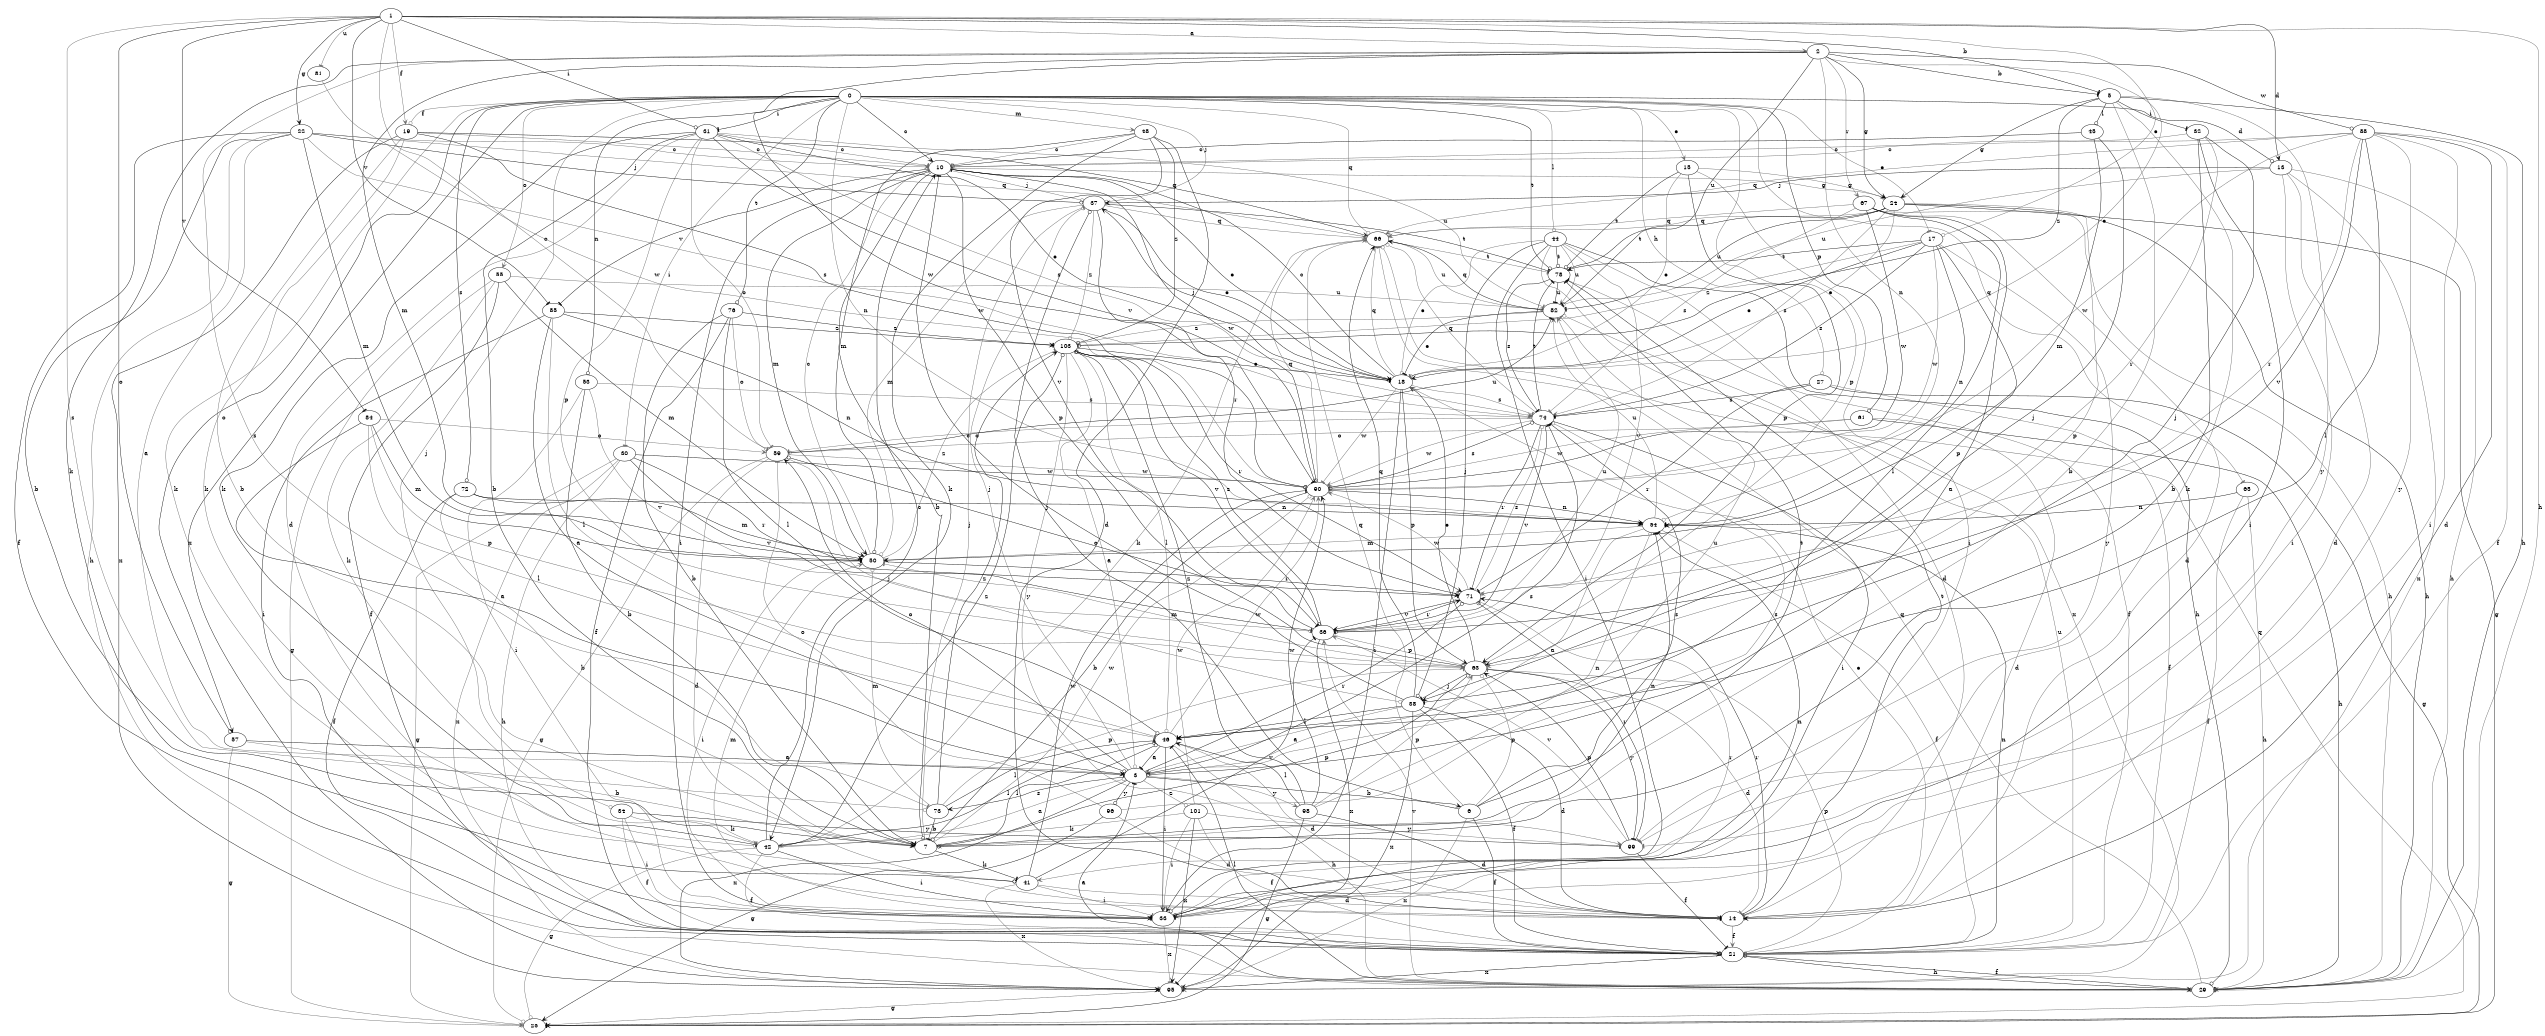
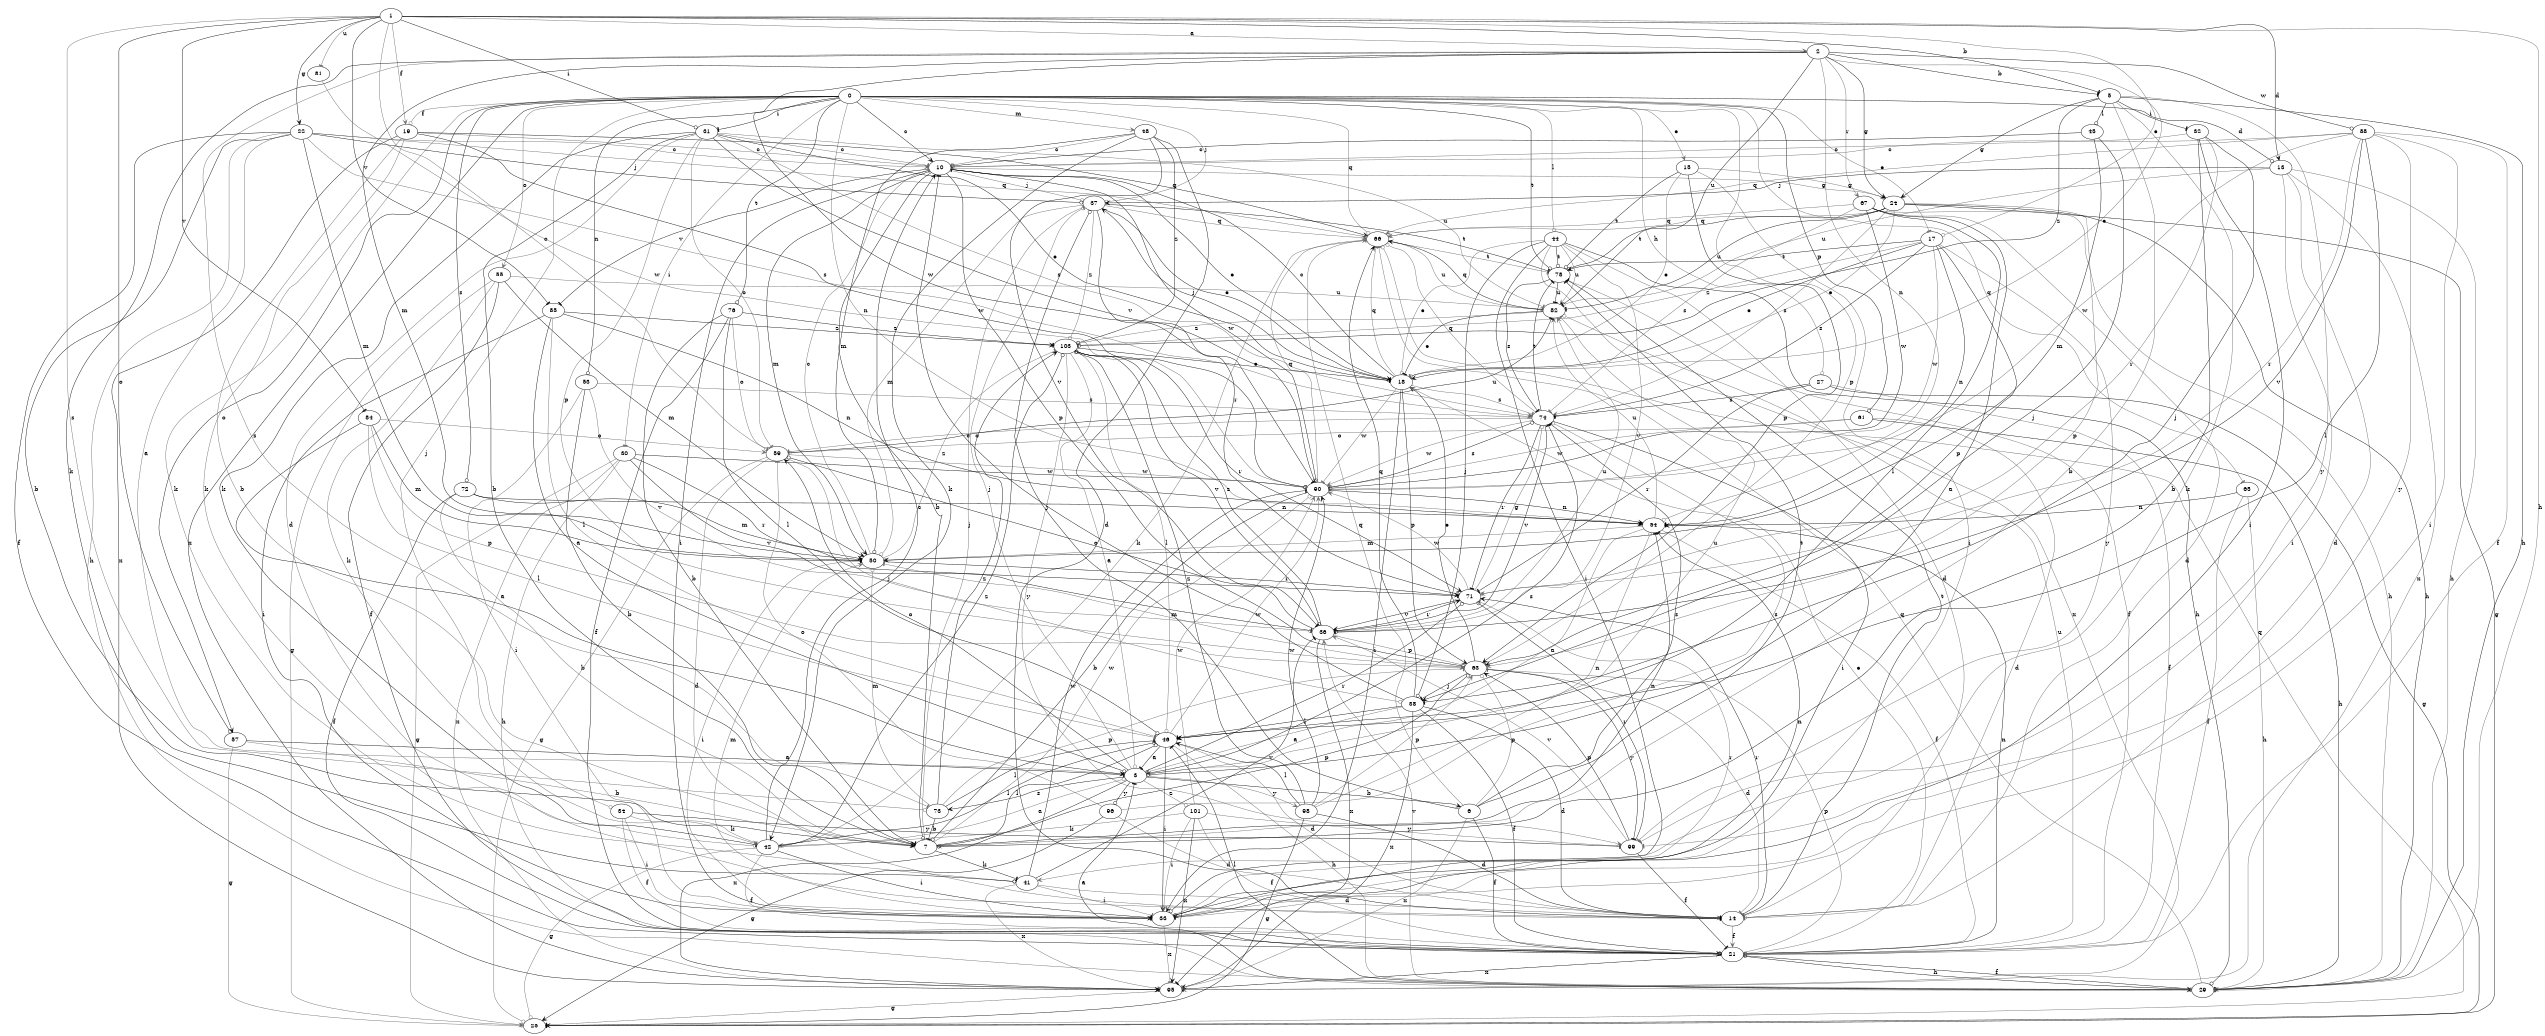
(1517, 507) -> (1517, 507)
(2343, 666) -> none
